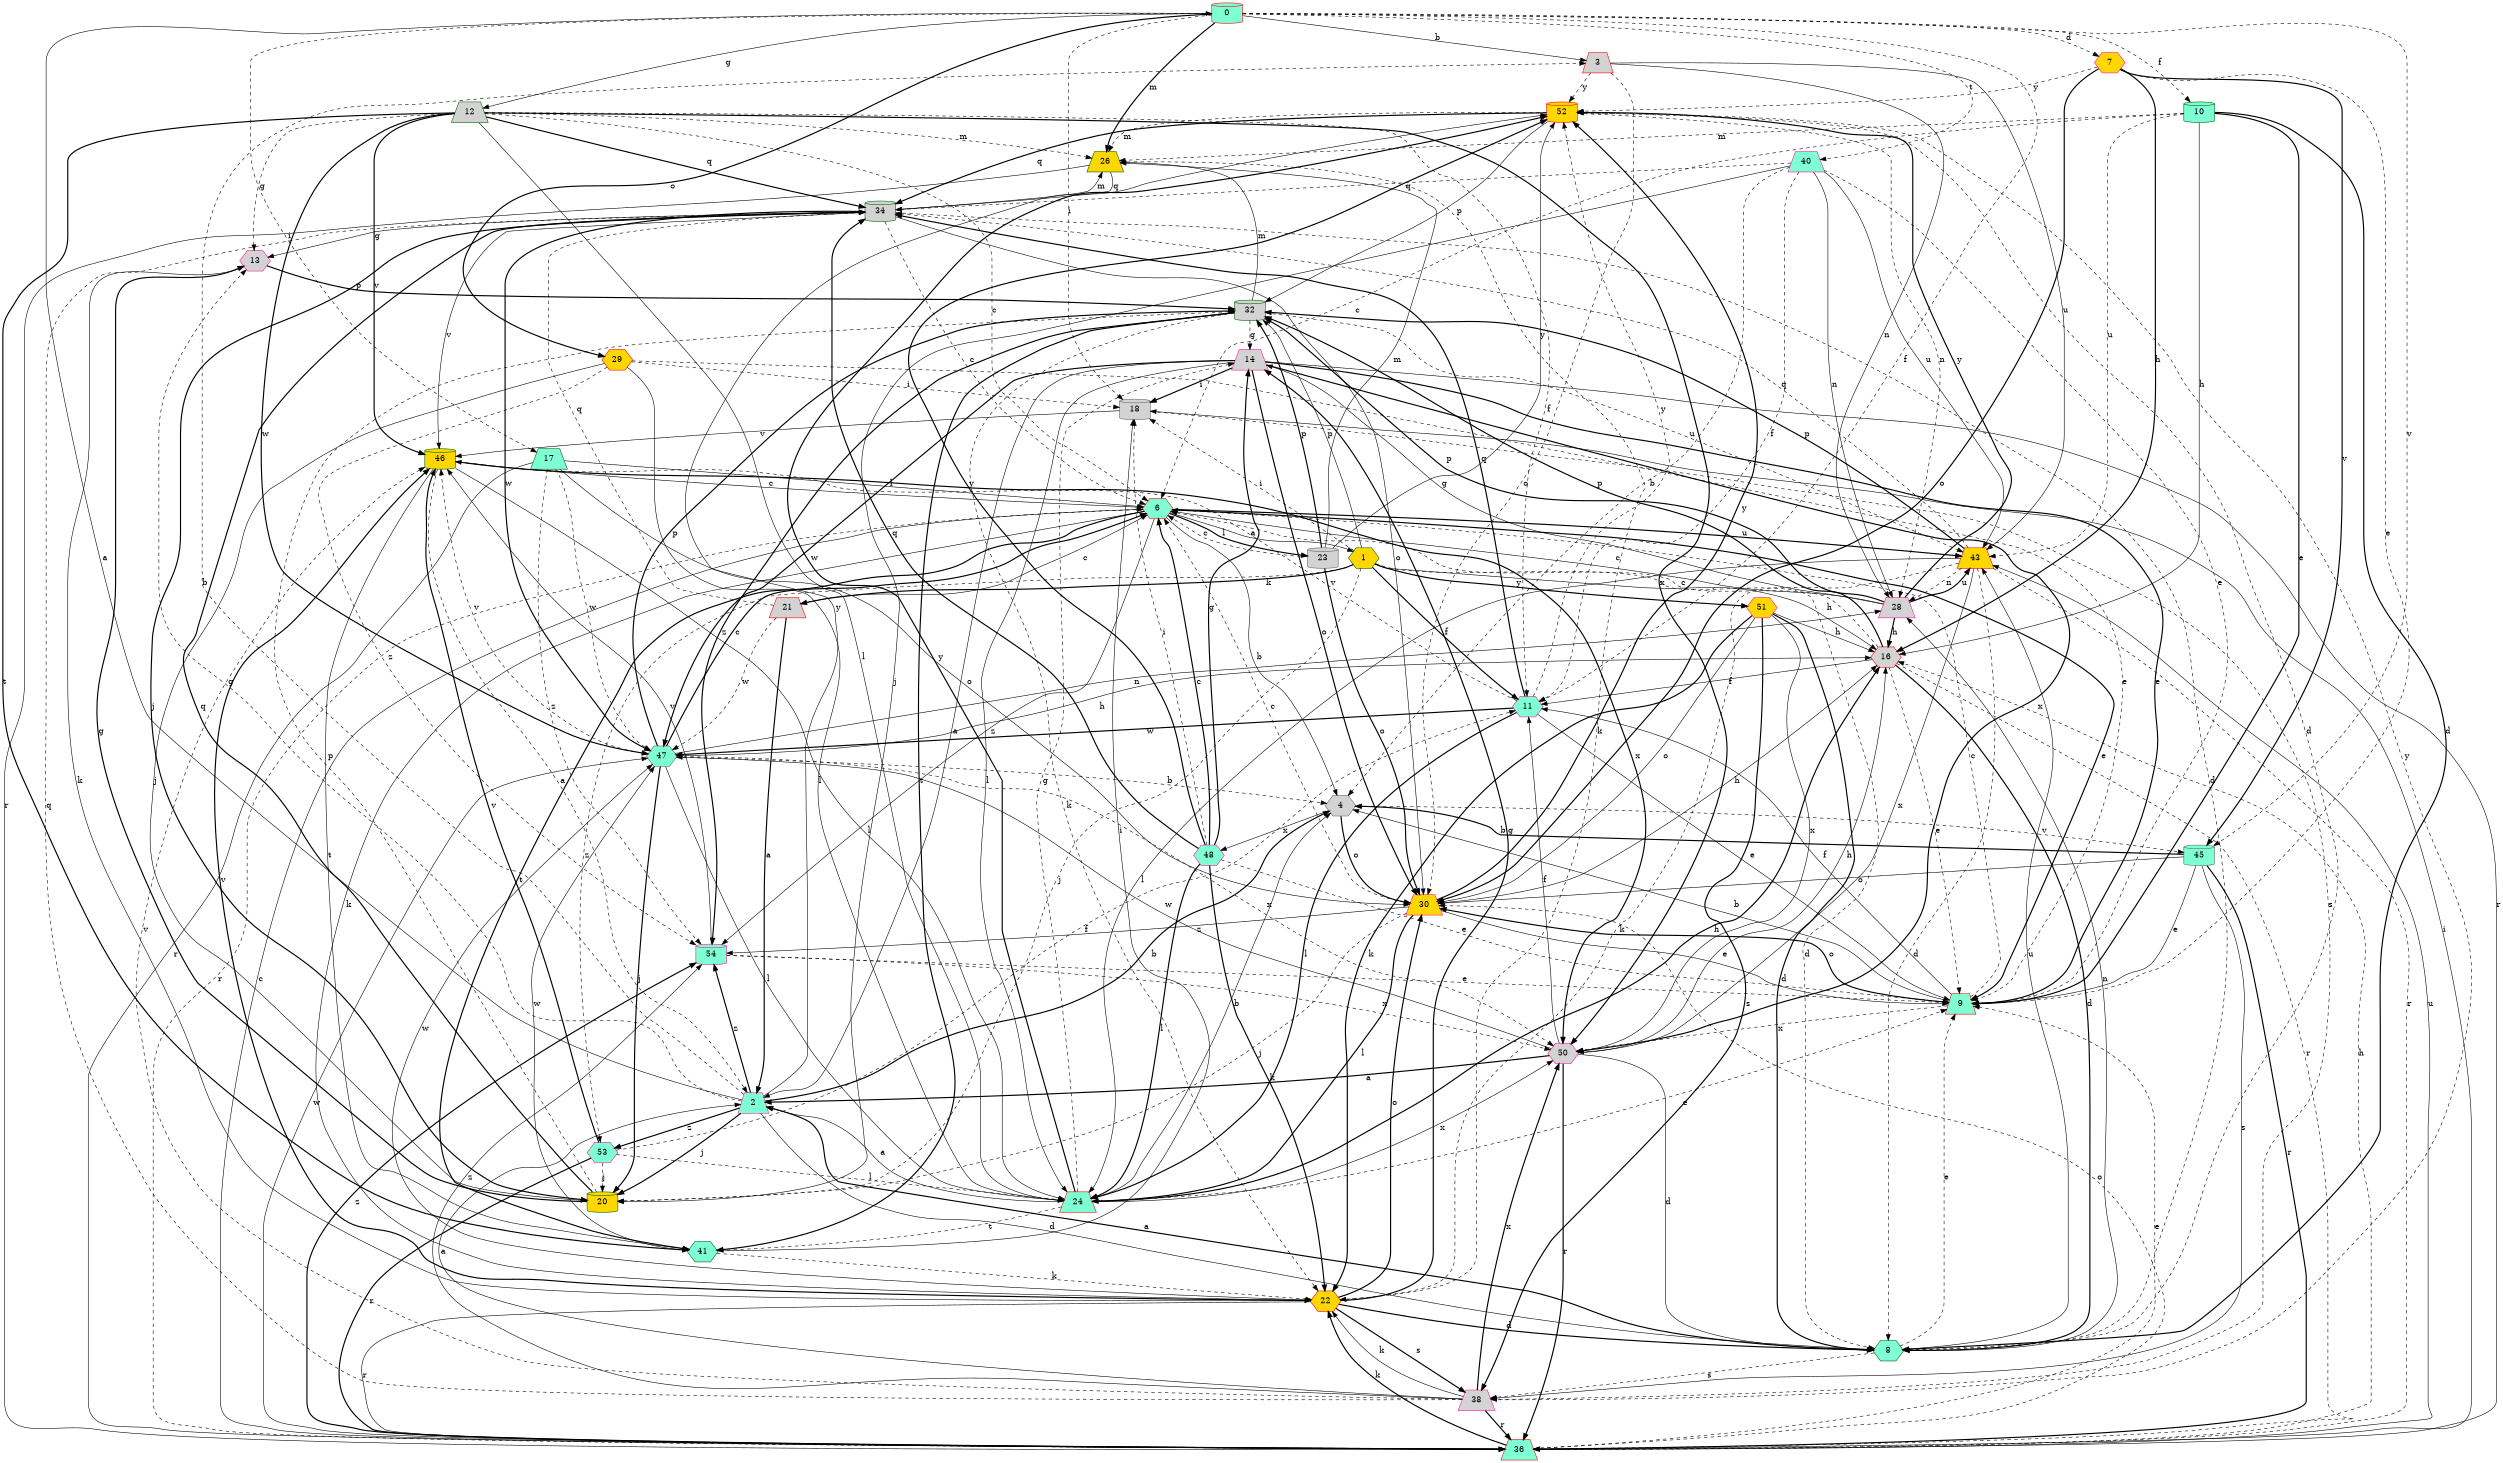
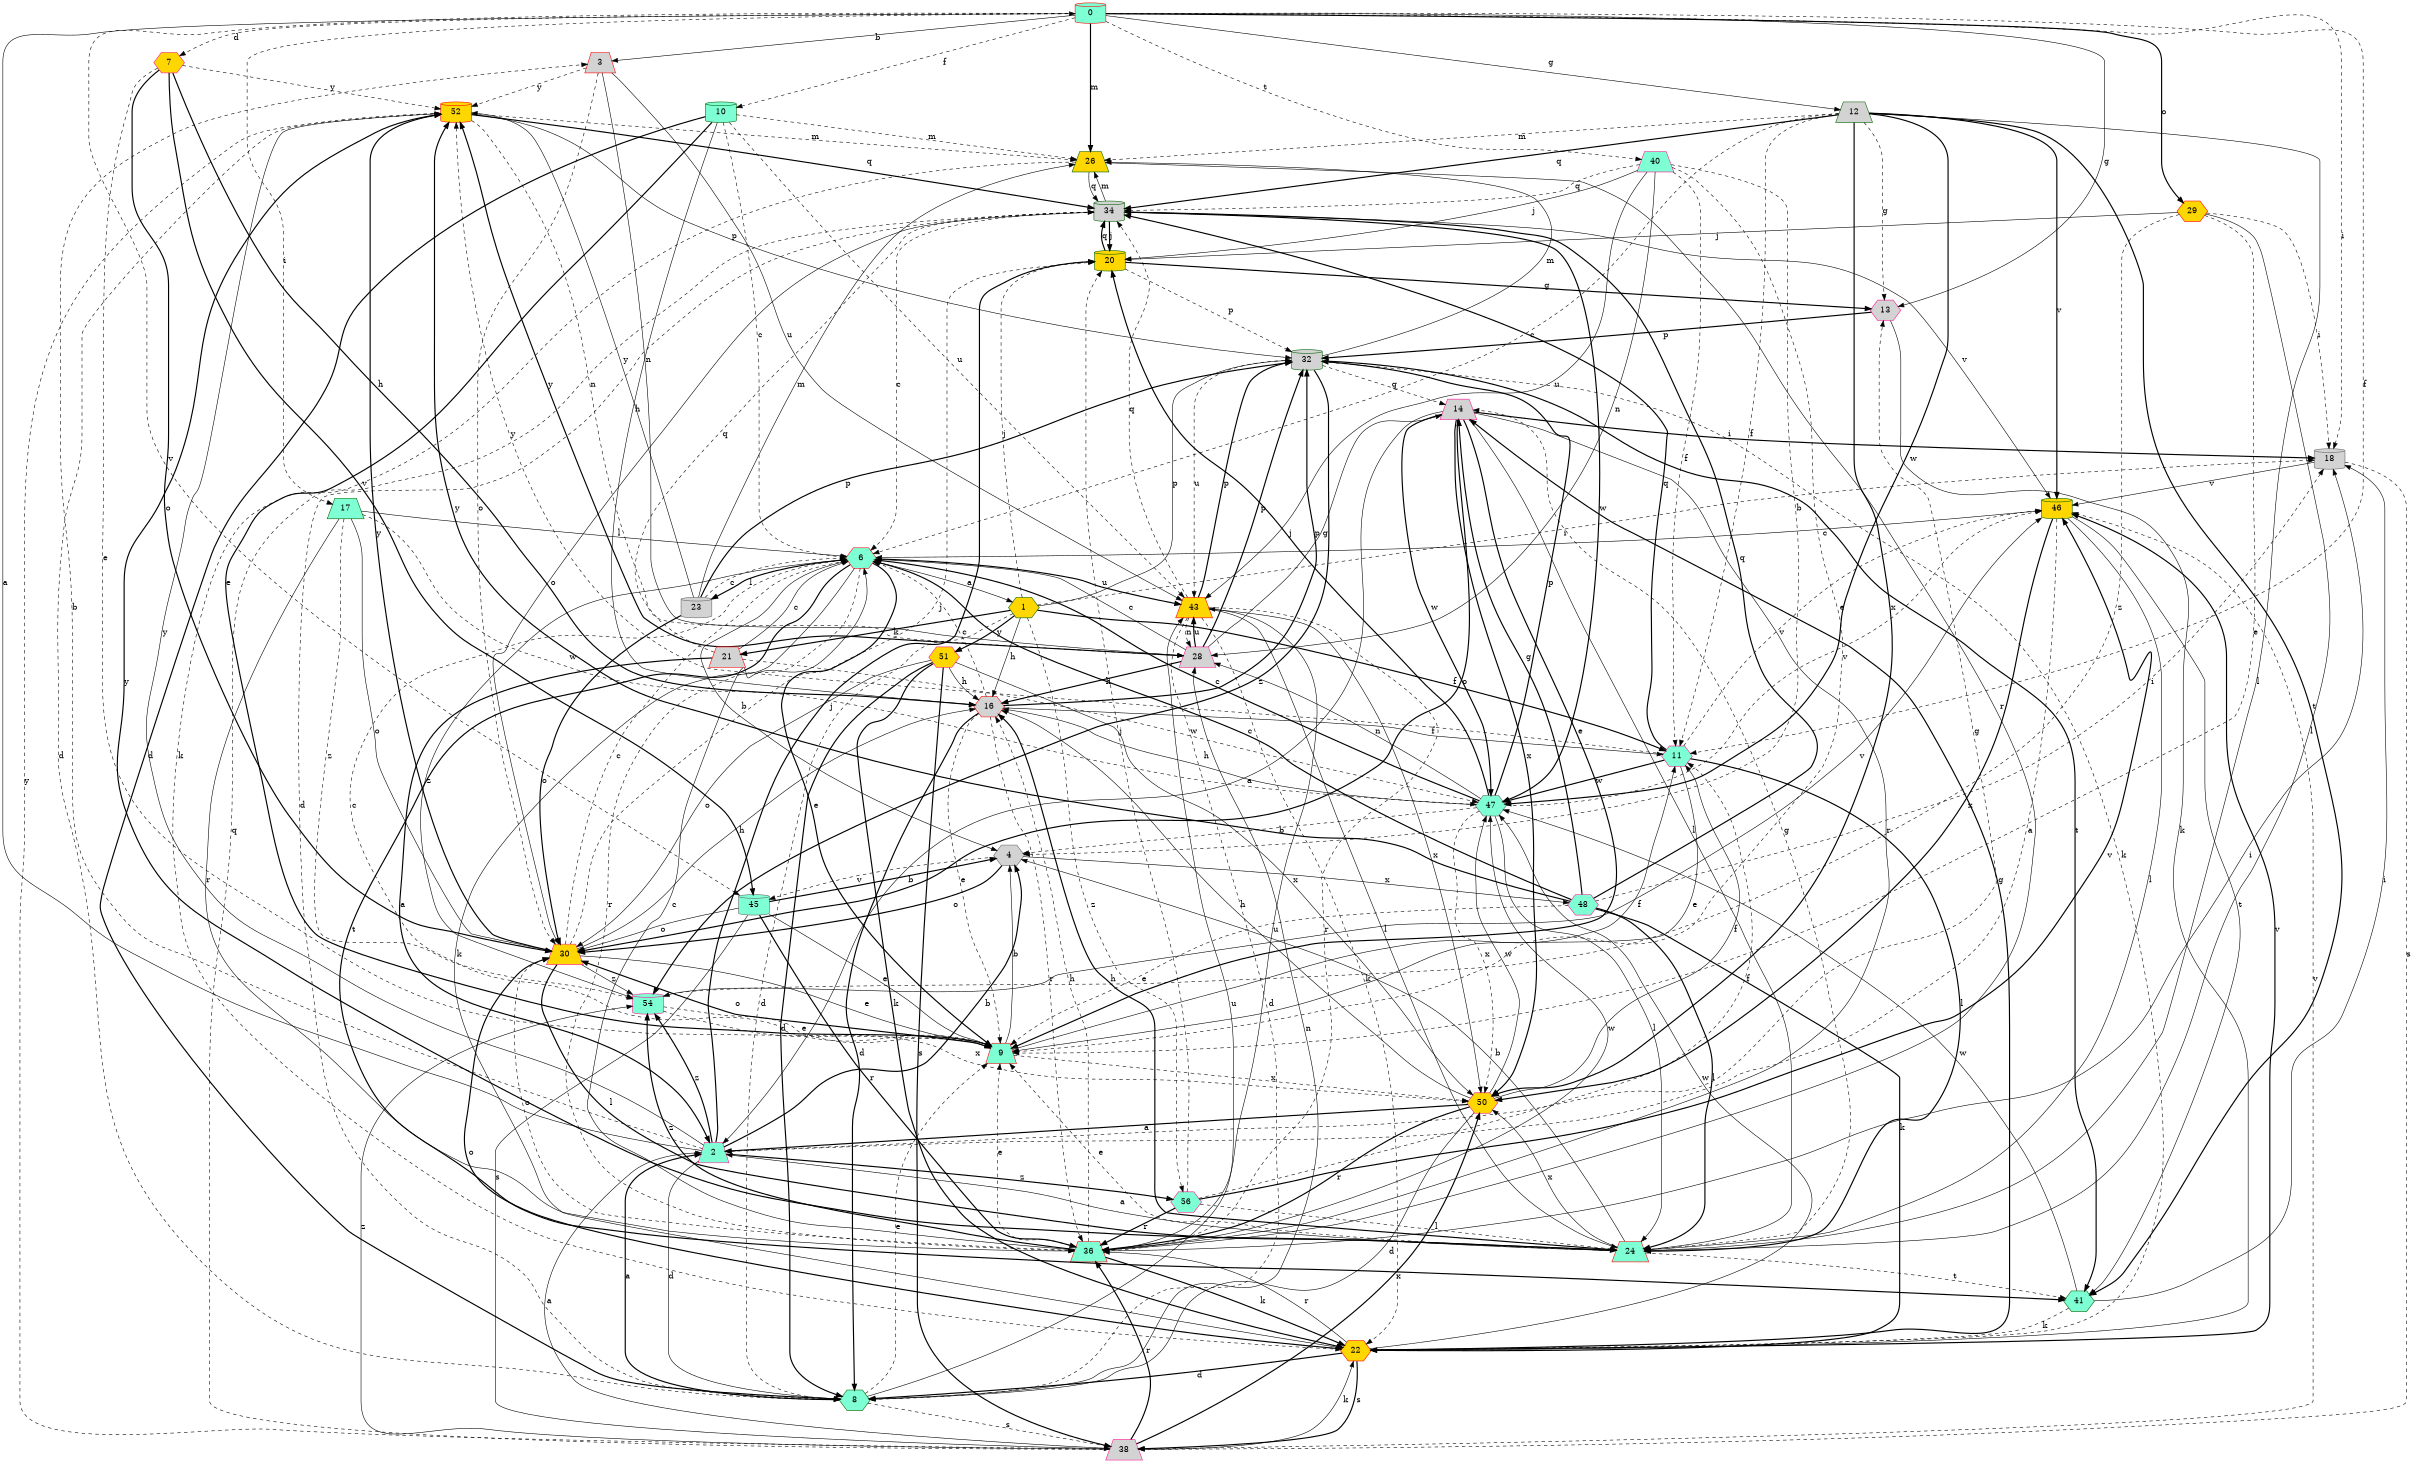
(568, 219) -> (1887, 27)
(1563, 1053) -> (1482, 1103)
(602, 1153) -> (1186, 1202)
